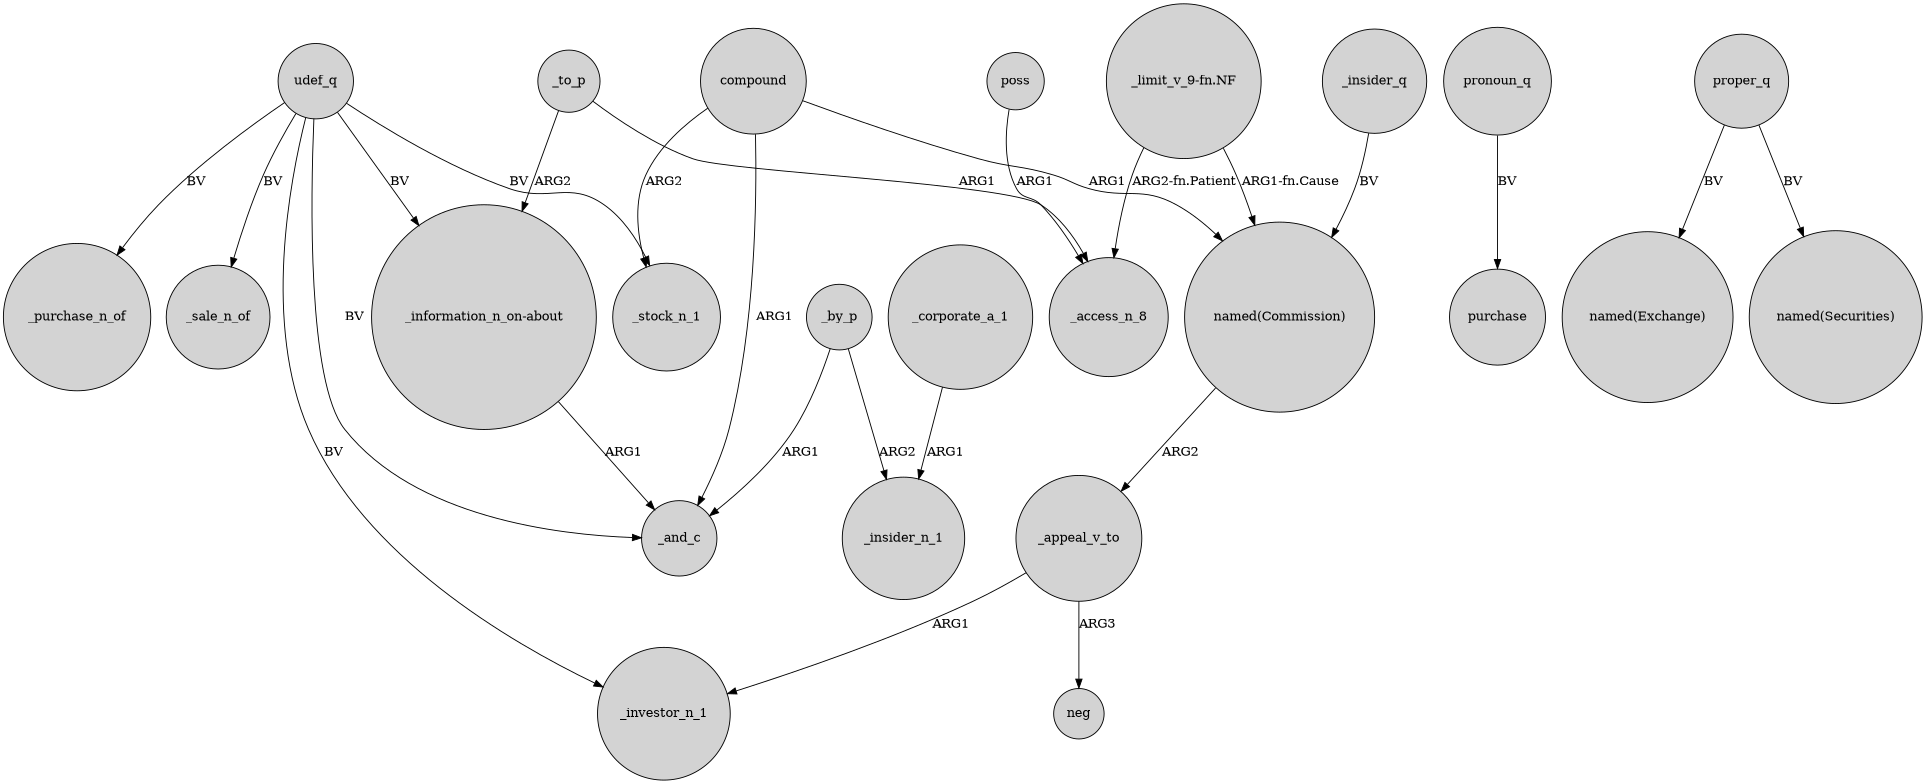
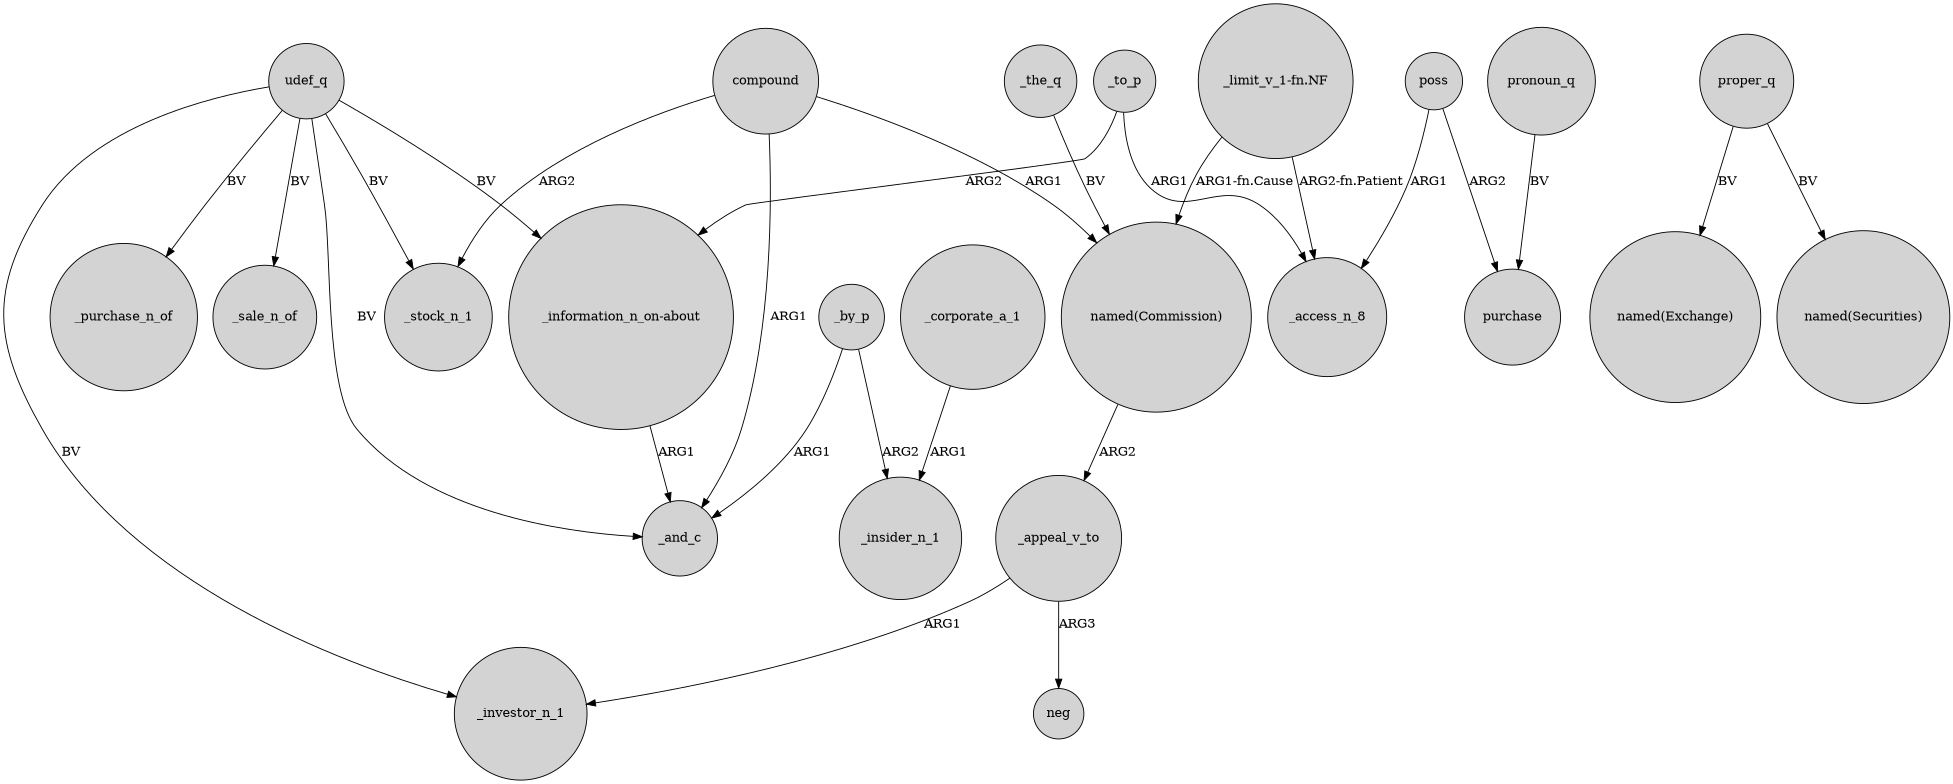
(1184, 81) -> (1276, 81)
(1375, 81) -> (1041, 81)
none -> (1469, 186)
